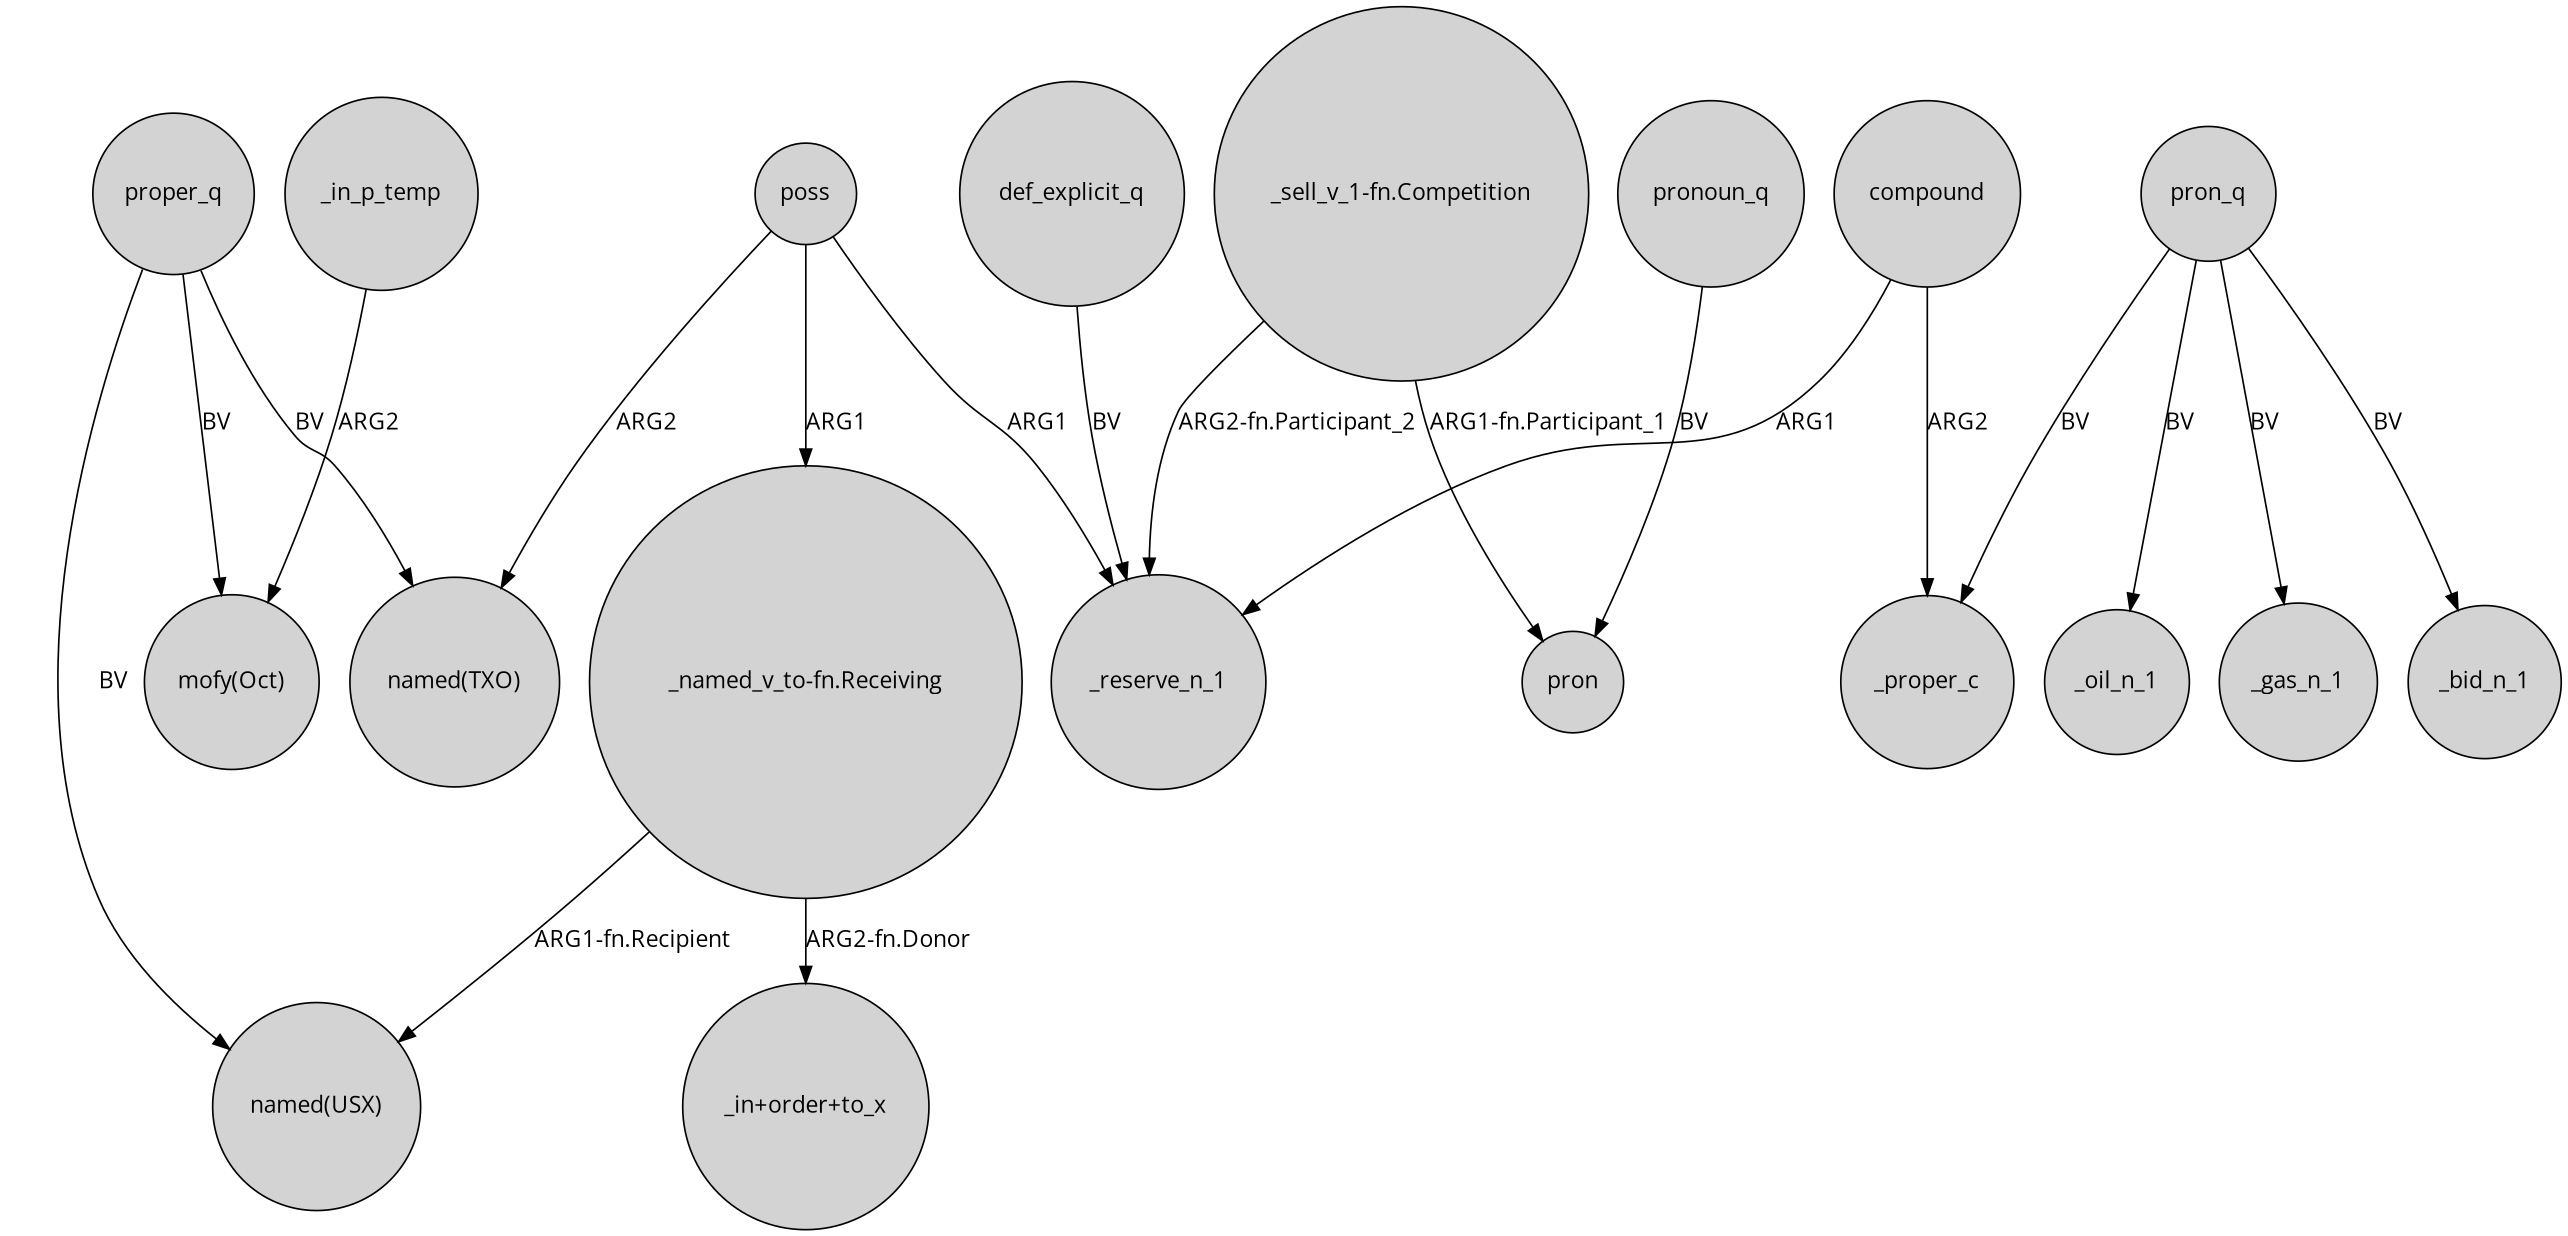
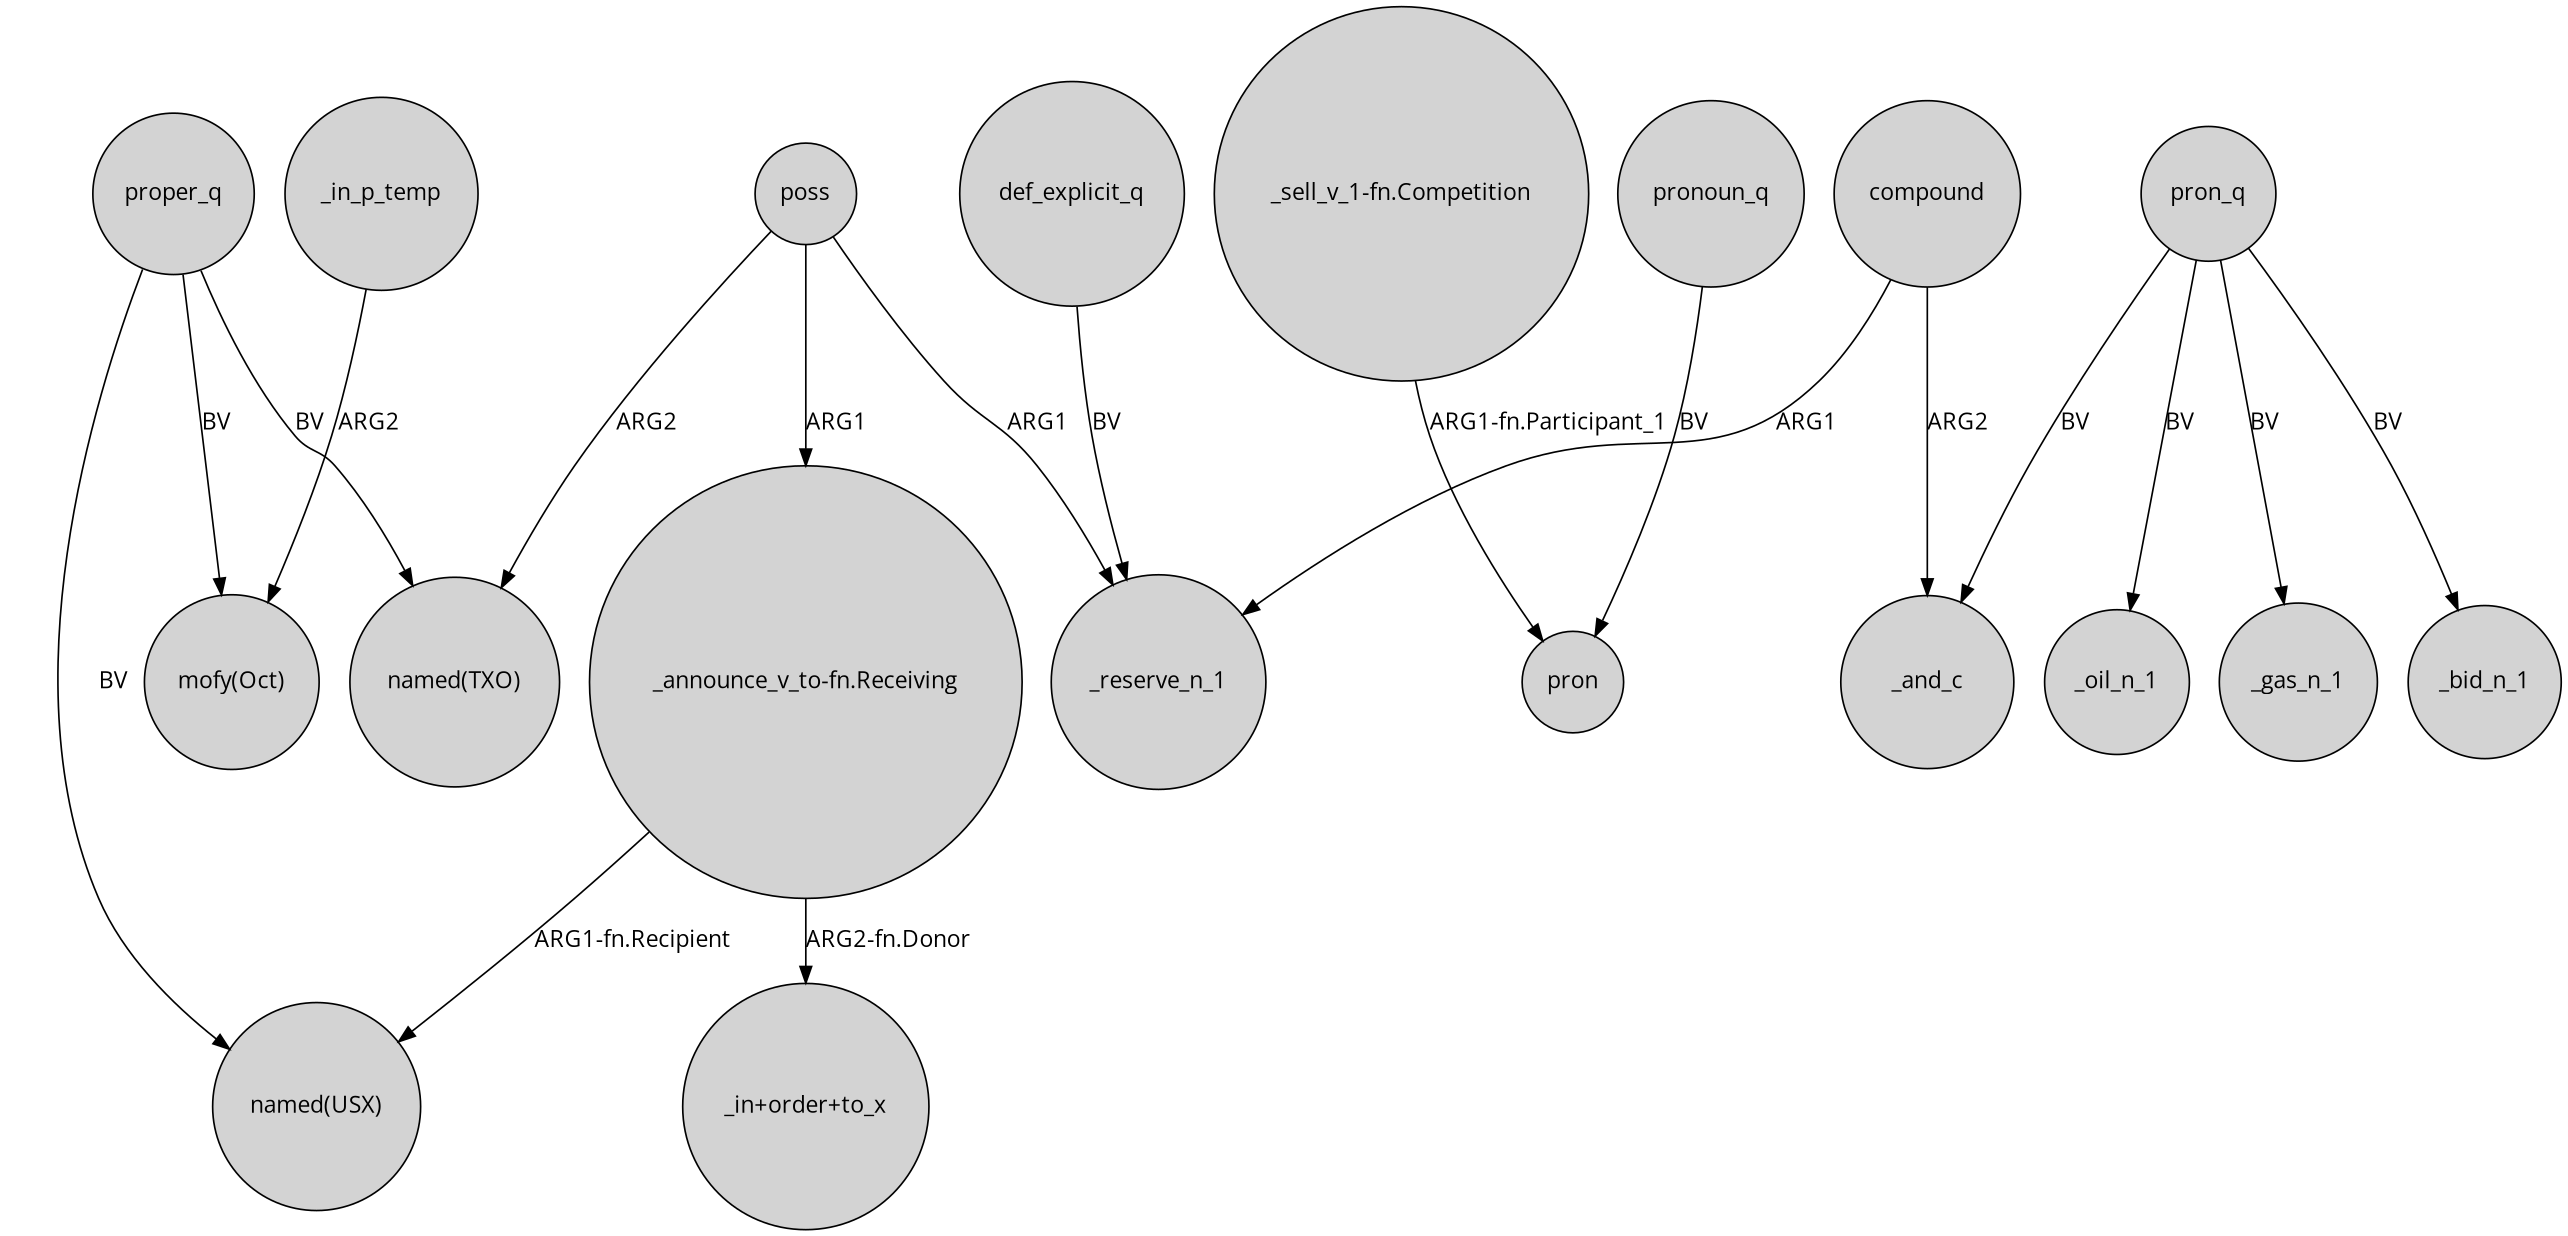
(1173, 423) -> none
(806, 682) -> (806, 682)
(1927, 682) -> (1927, 682)
